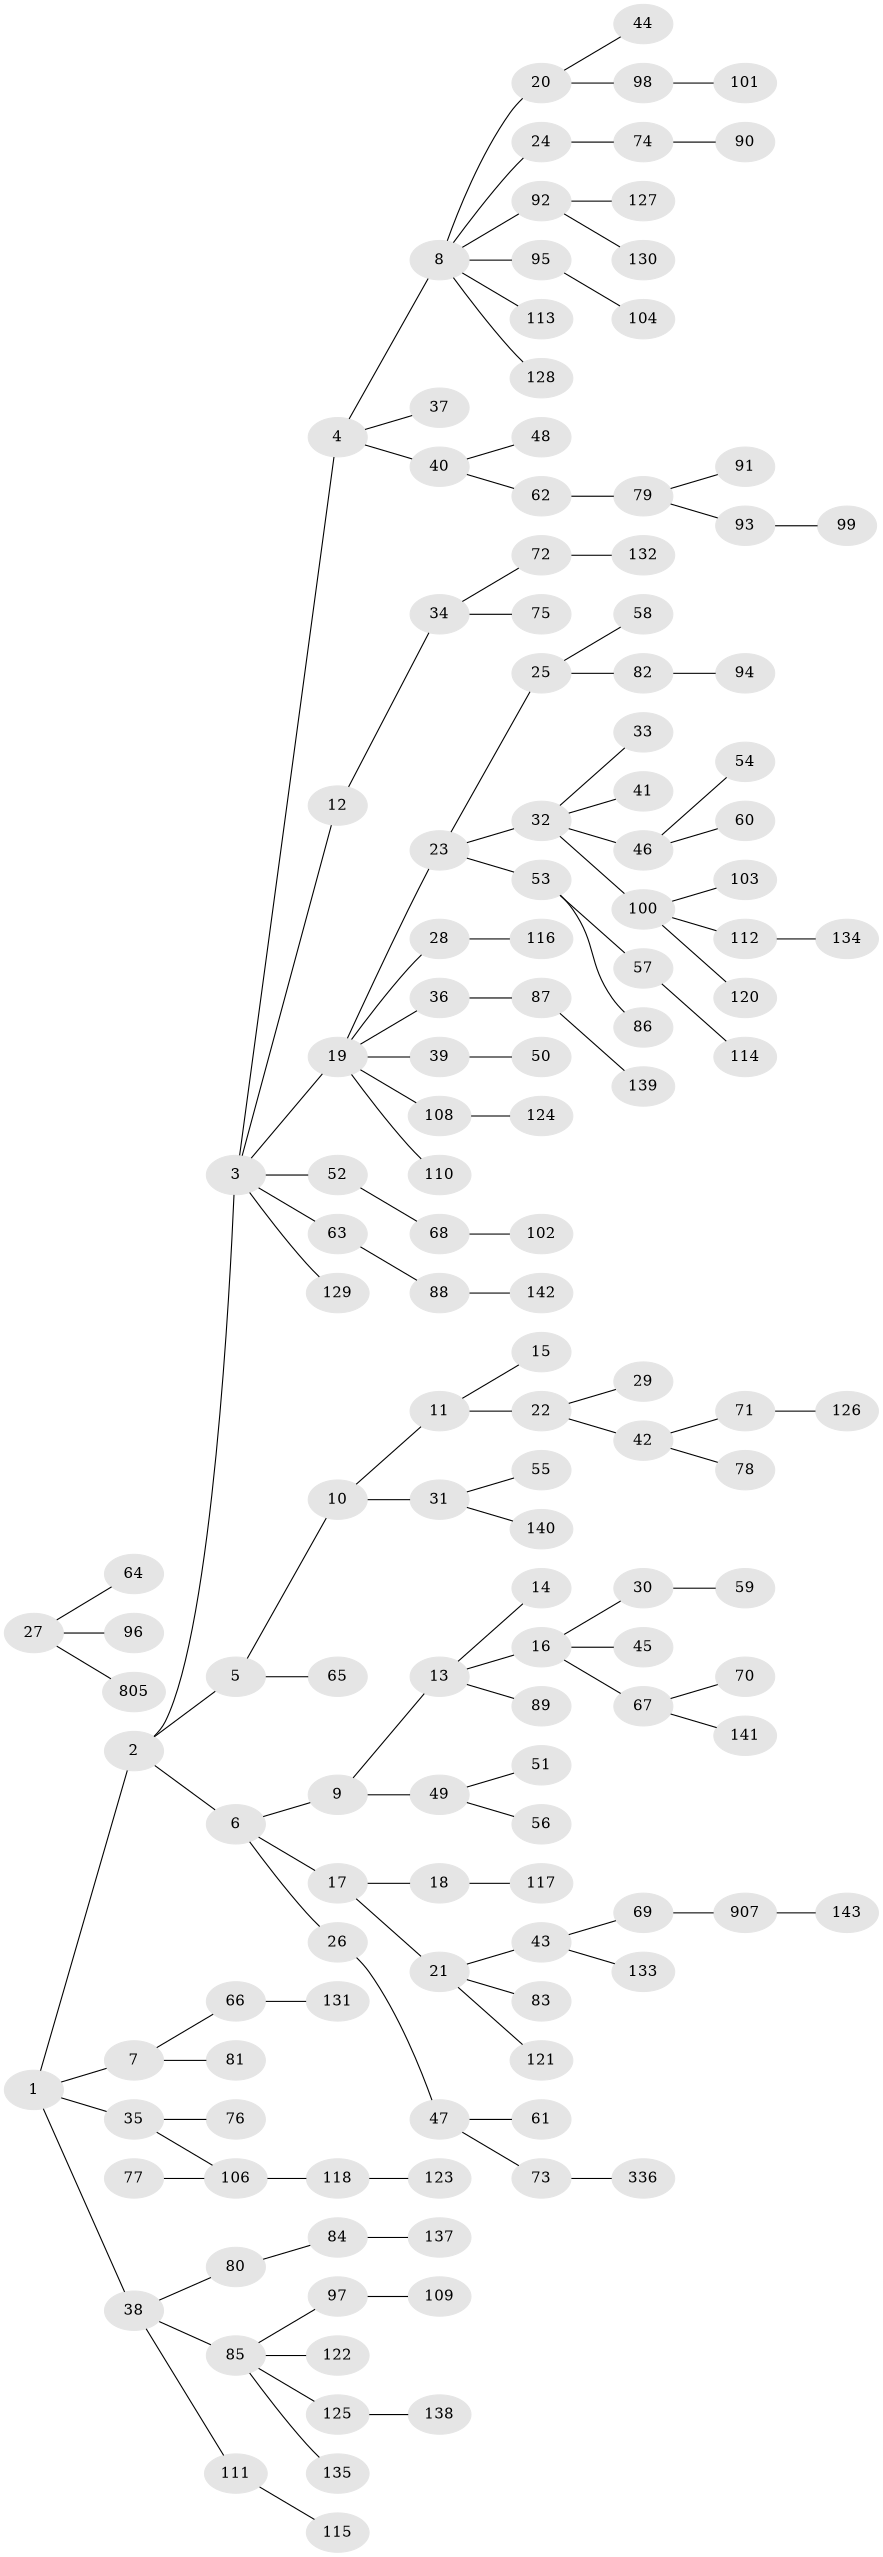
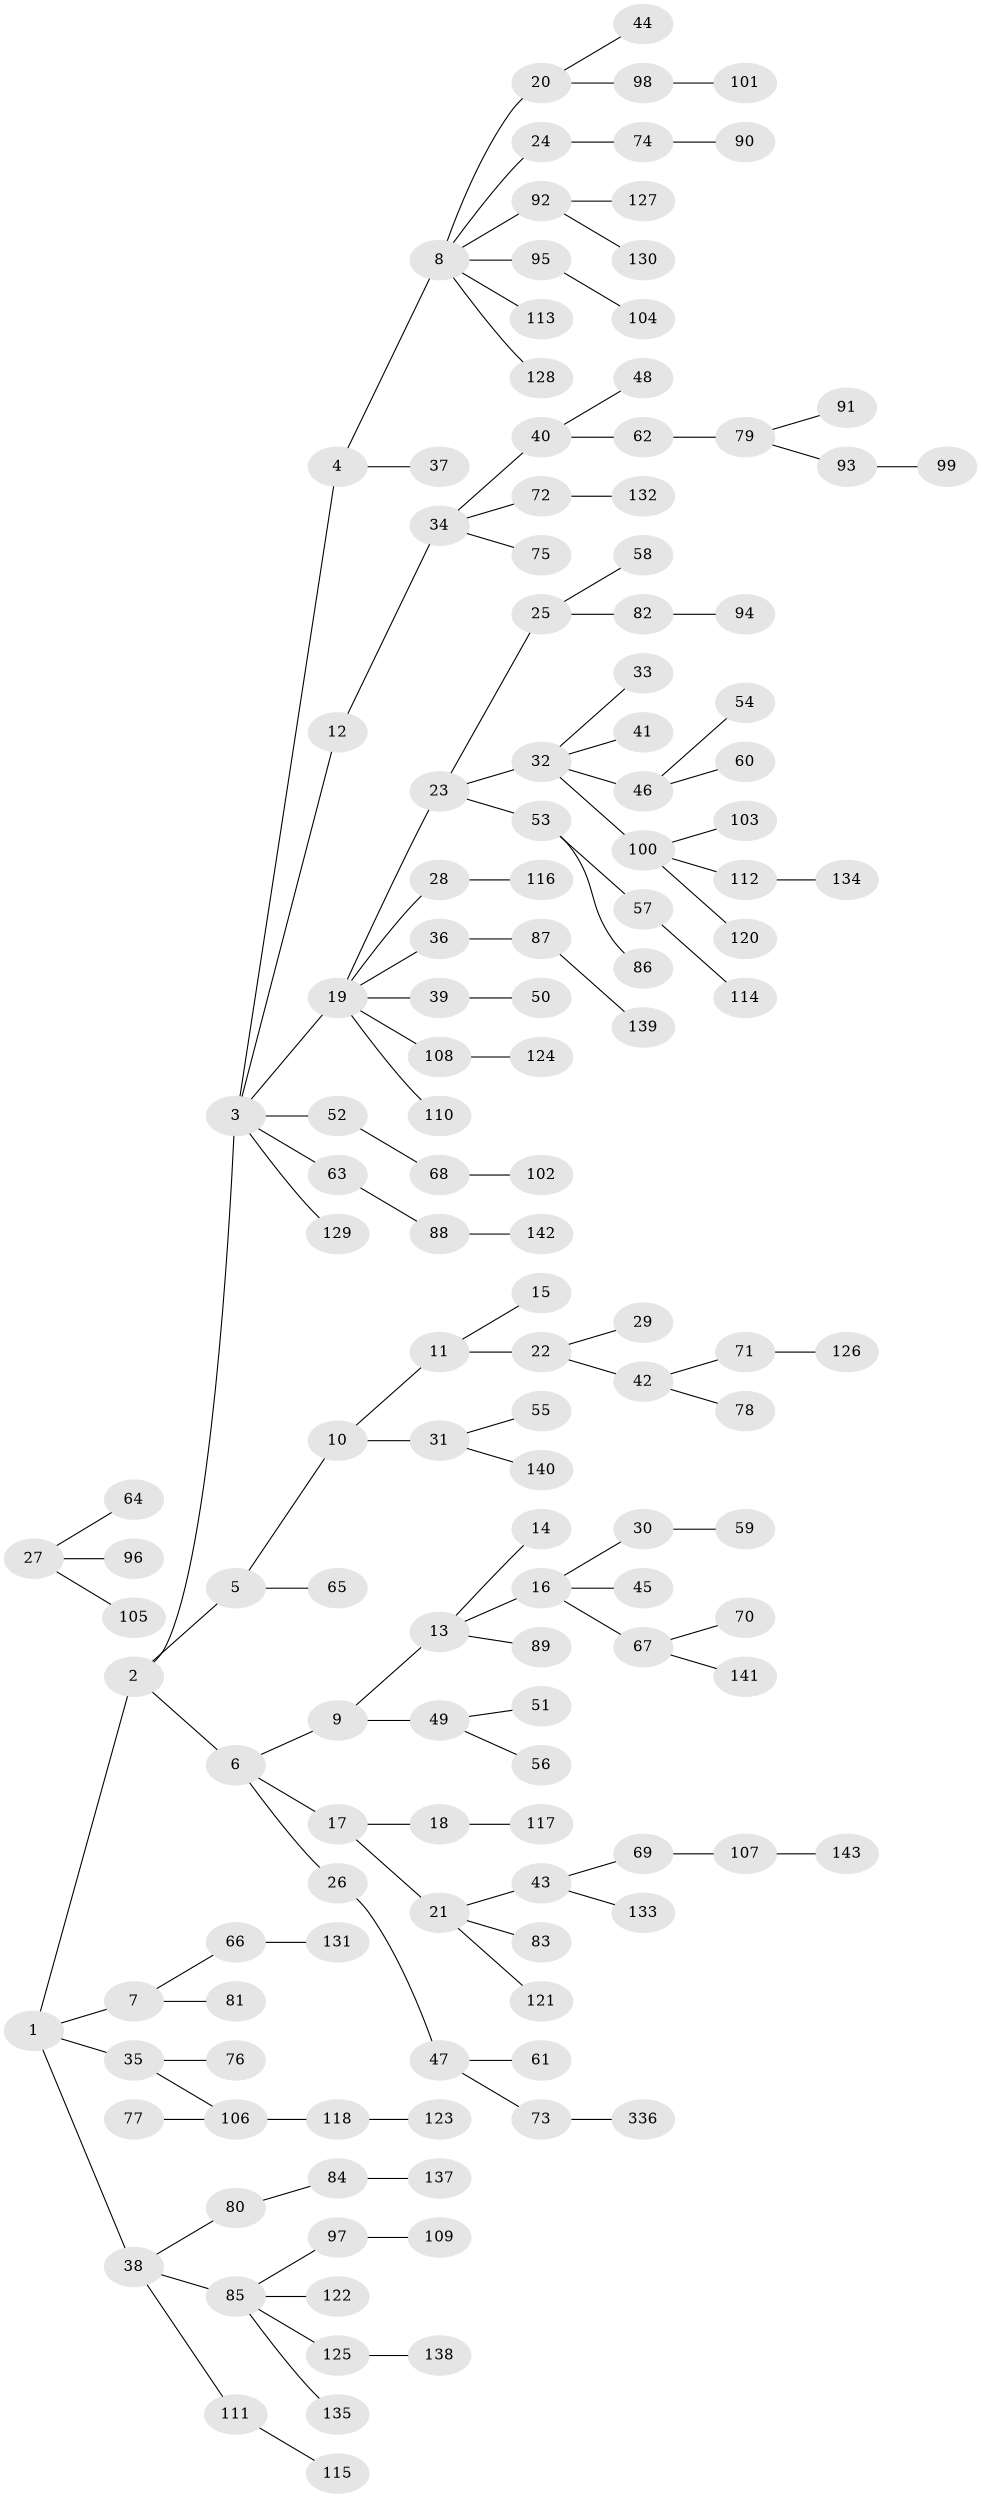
(389, 452) -> (490, 482)
(134, 1692) -> (134, 1618)
(745, 1913) -> (745, 1854)
